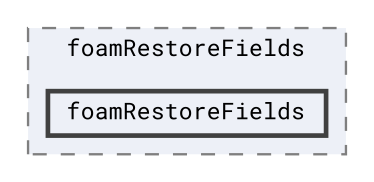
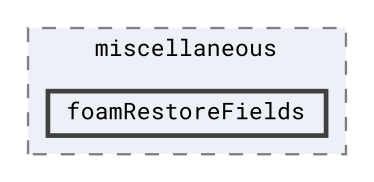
(187, 50) -> (187, 50)
